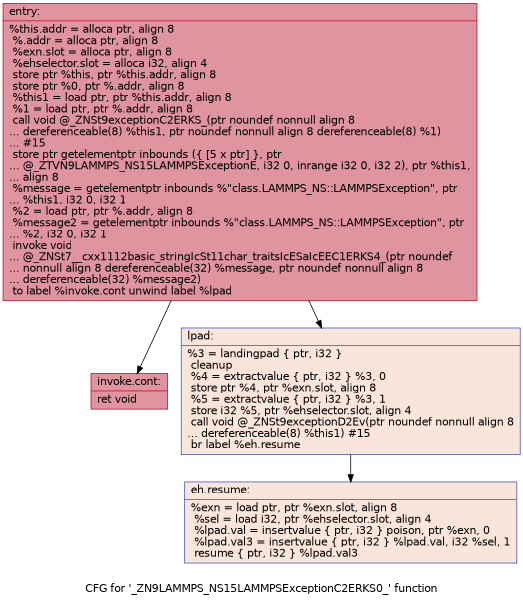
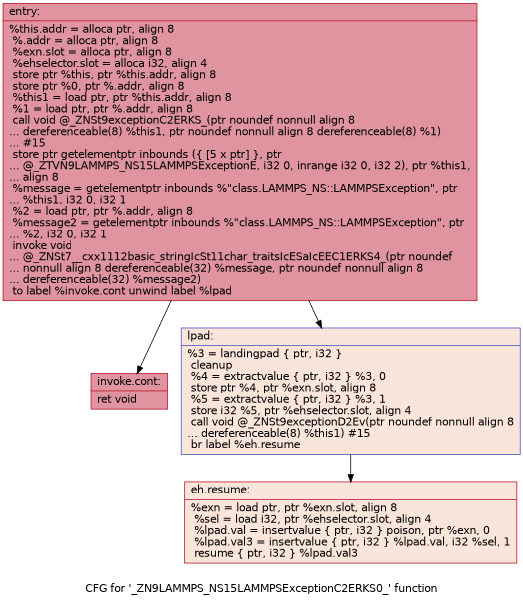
(351, 522) -> (351, 522)
